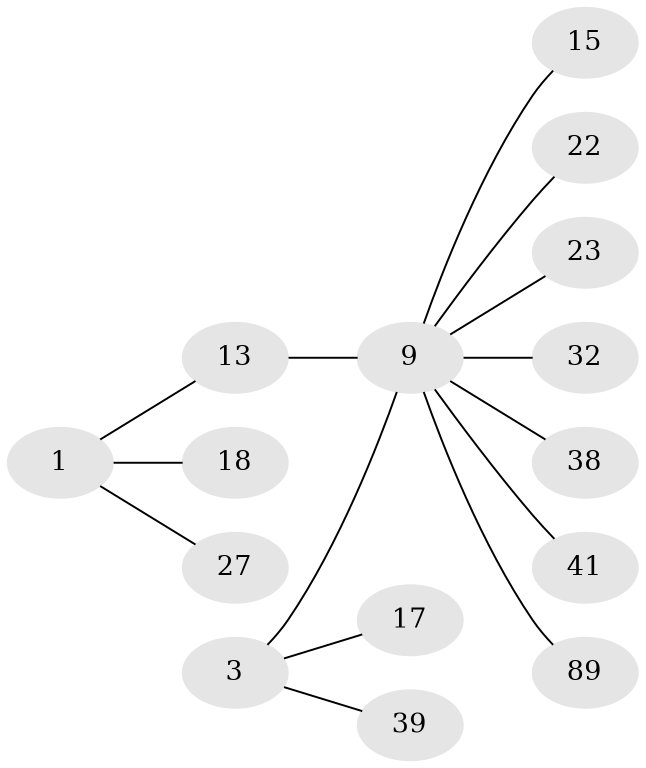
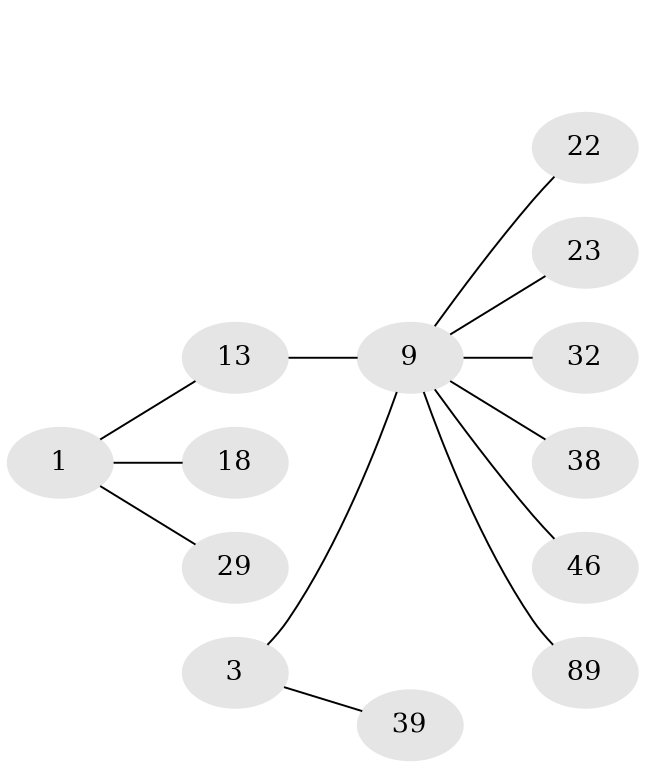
(585, 43) -> none
(235, 568) -> (235, 568)
(585, 568) -> (585, 568)
(410, 620) -> none
